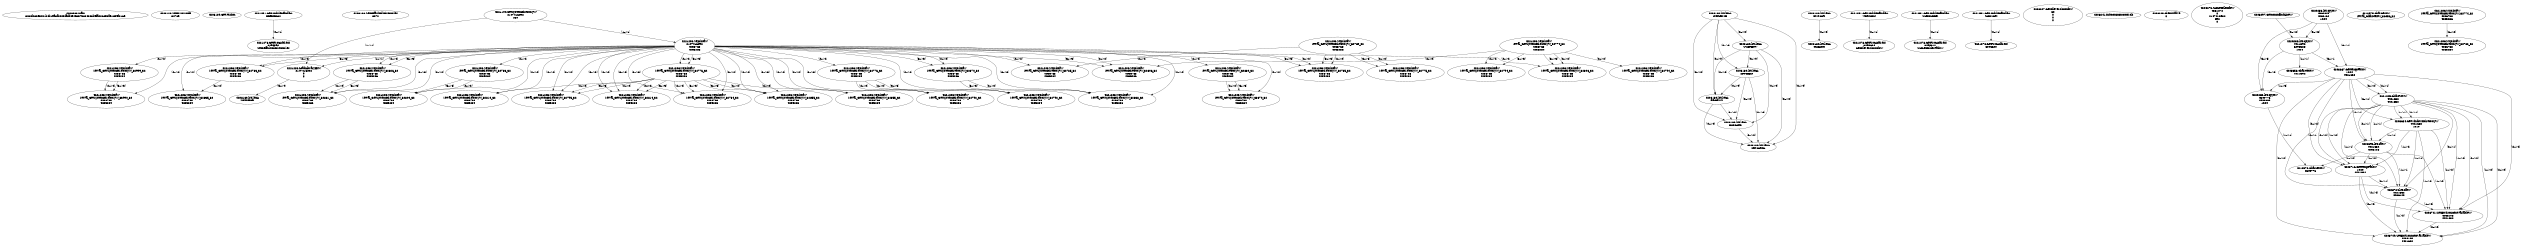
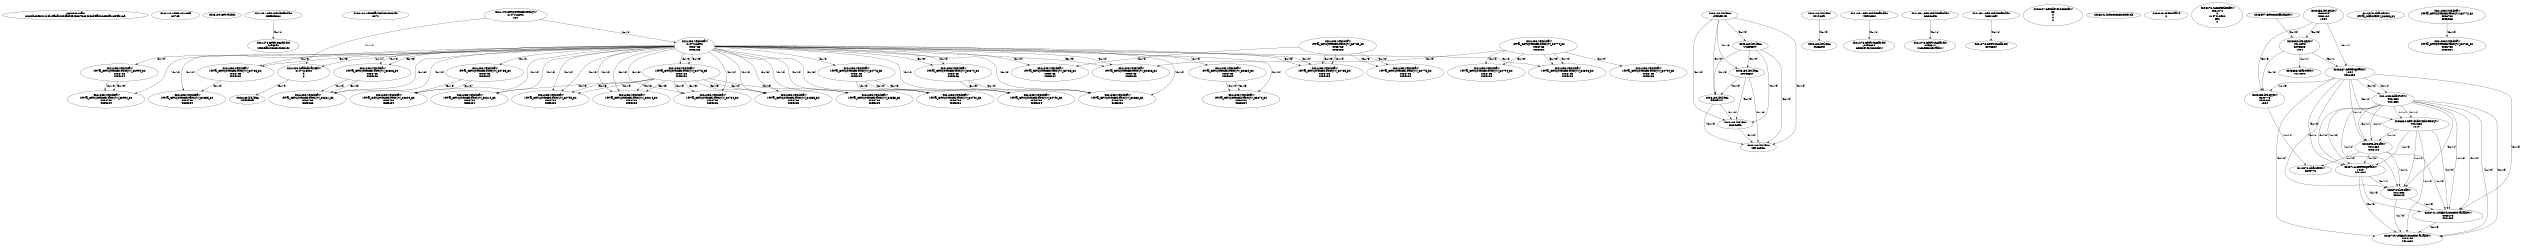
(1930, 15) -> (1930, 15)
